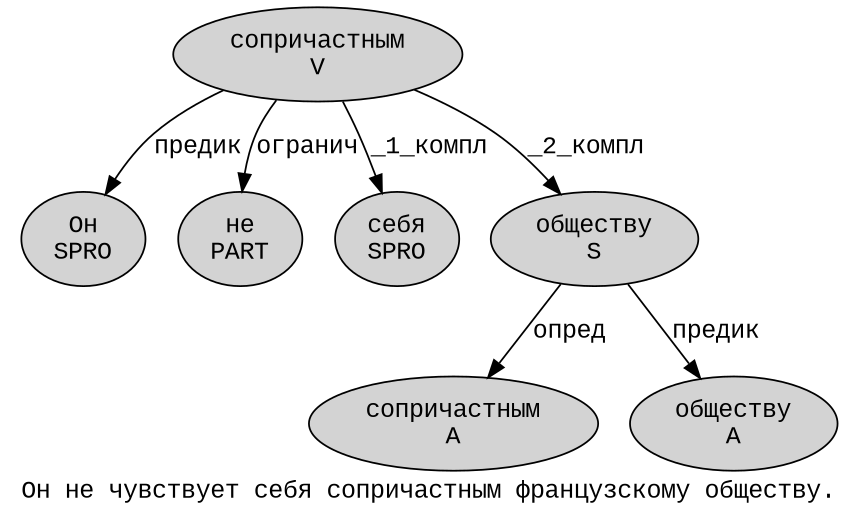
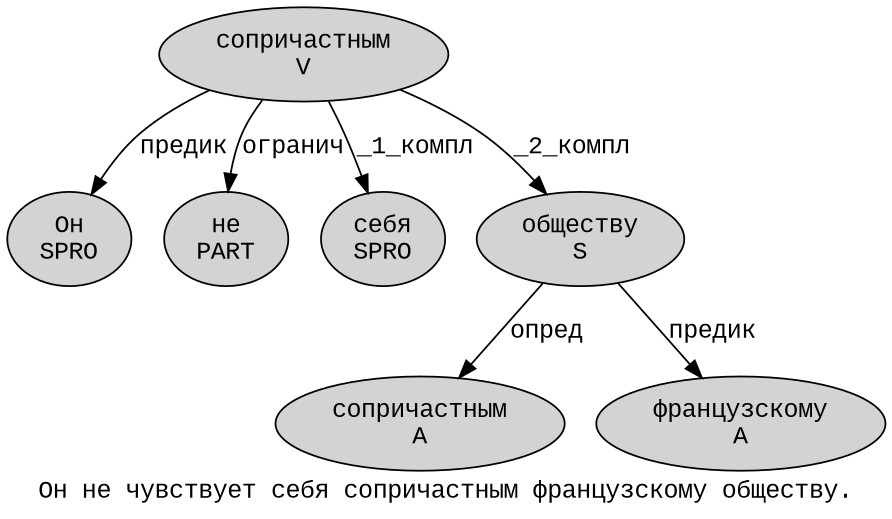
(734, 424) -> (741, 424)
